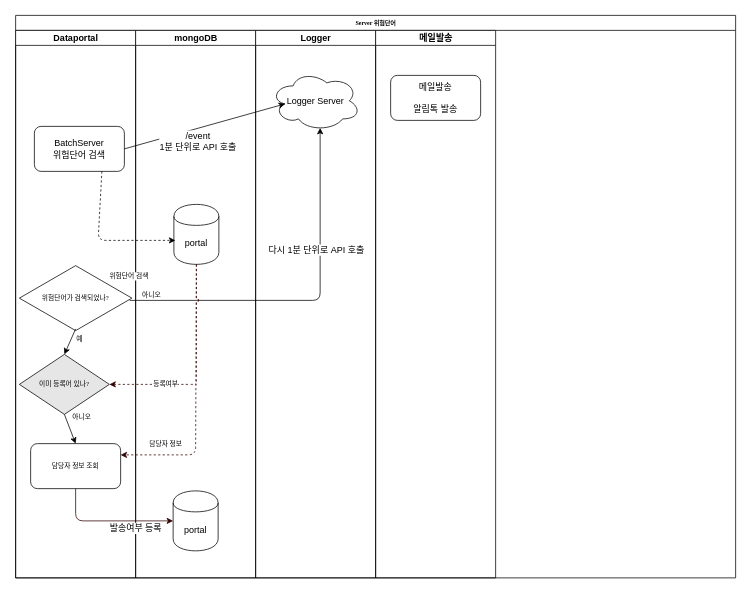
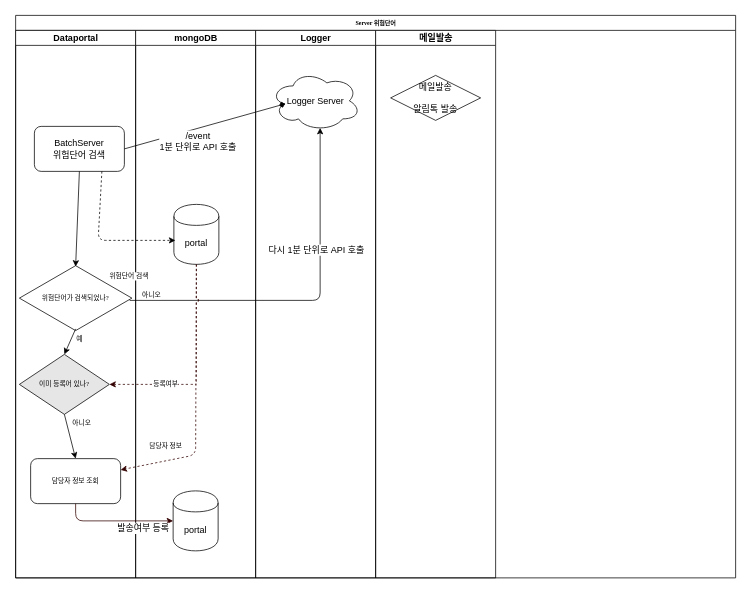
(435, 98) -> (435, 98)
(279, 105) -> (279, 105)
none -> (77, 217)
(75, 466) -> (75, 481)
